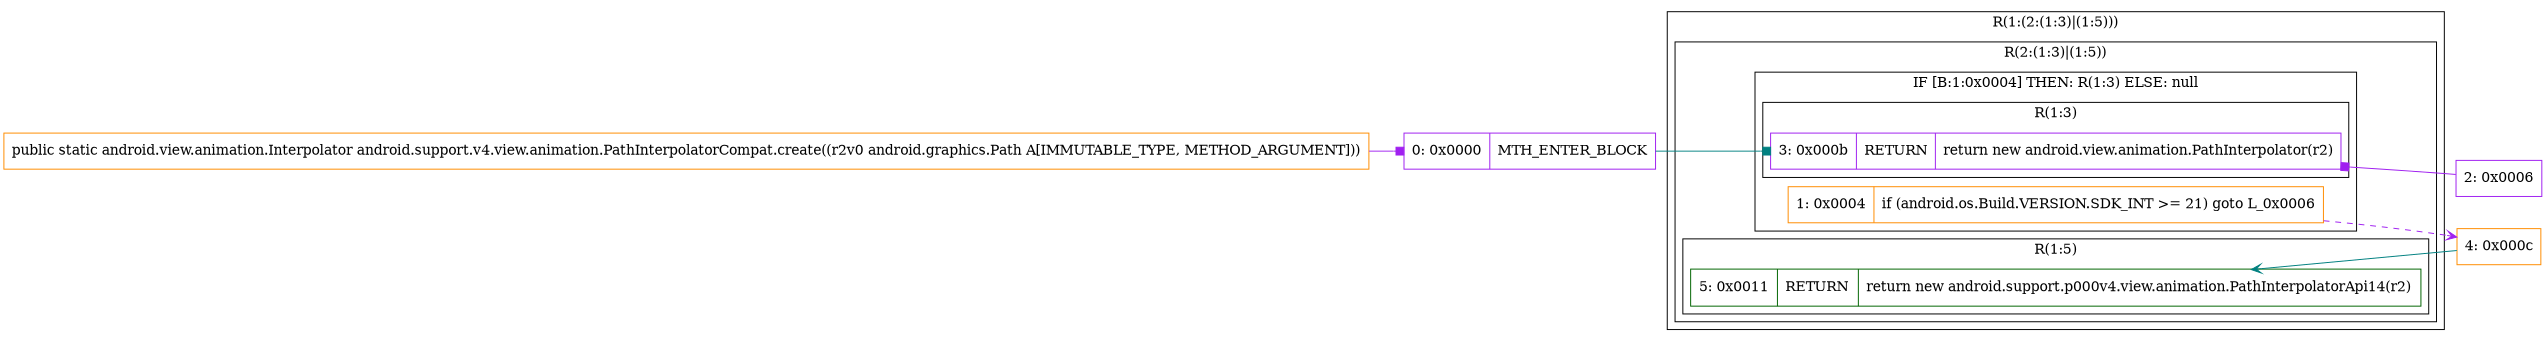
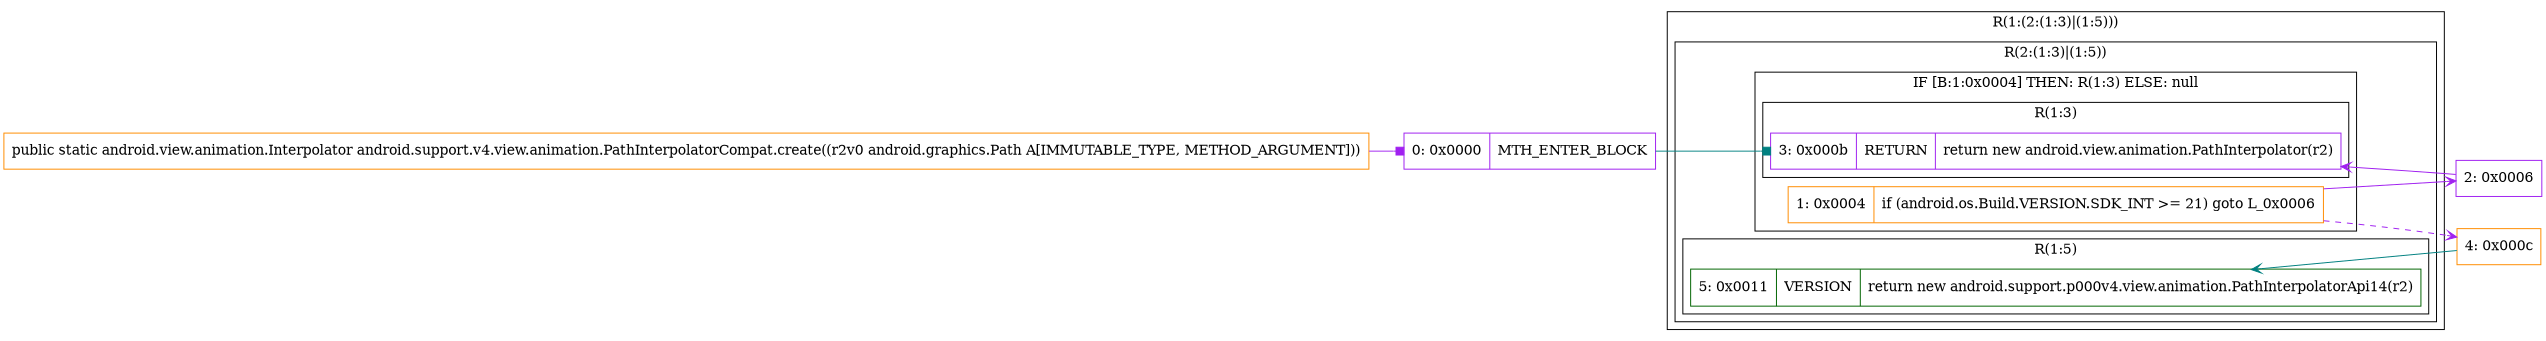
(2403, 171) -> (2403, 171)
none -> (2385, 185)
(1817, 287) -> (1818, 287)
